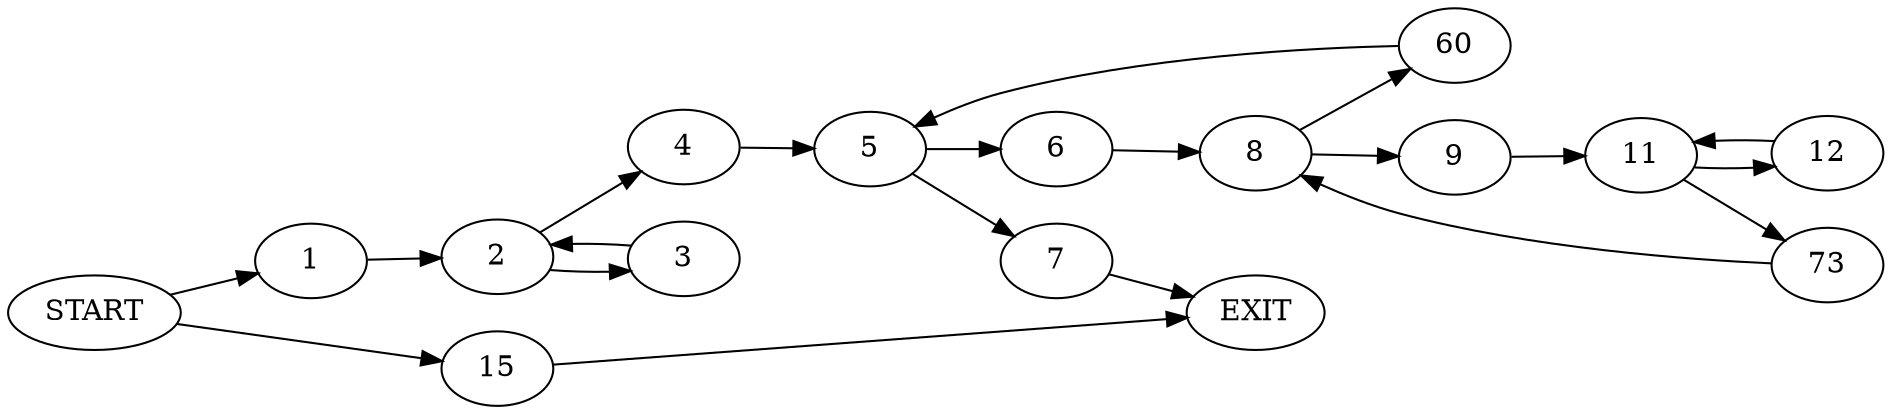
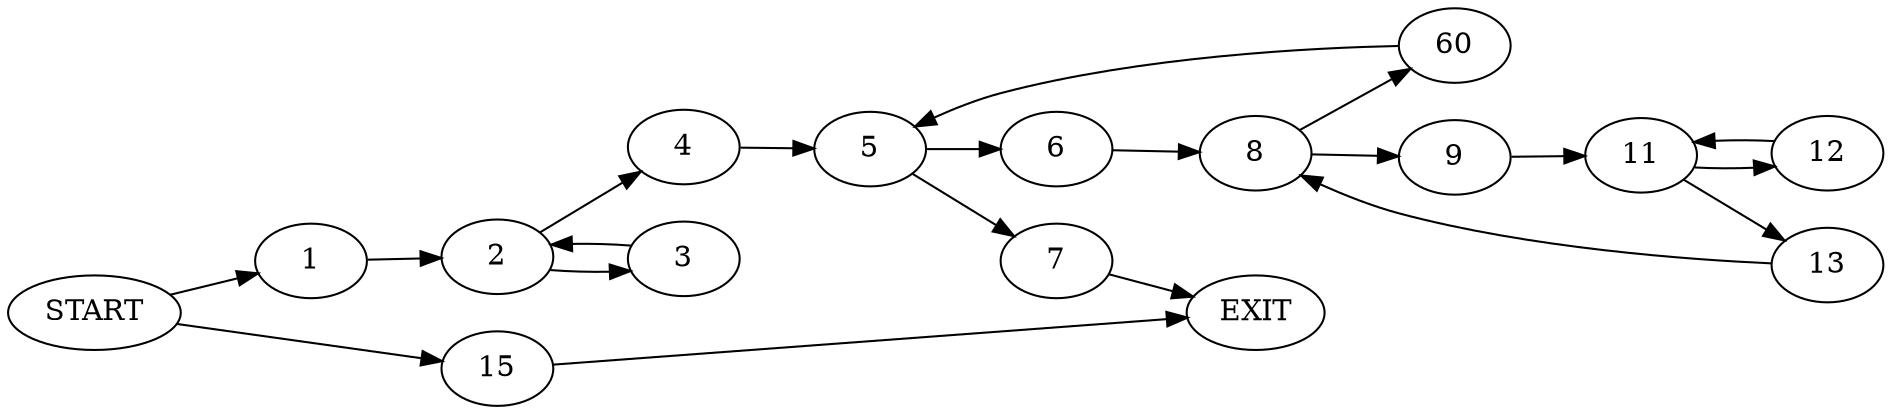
(1827, 265) -> (1827, 265)
